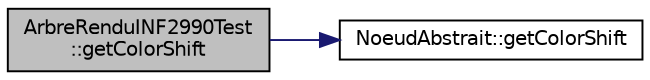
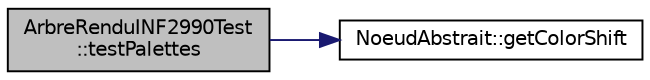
(139, 40) -> (139, 40)
